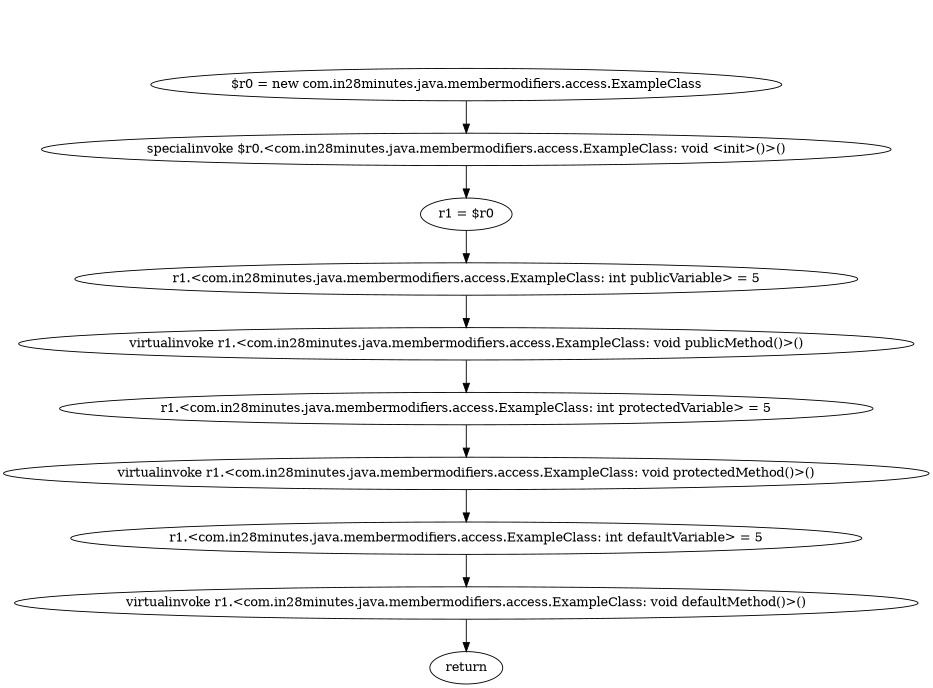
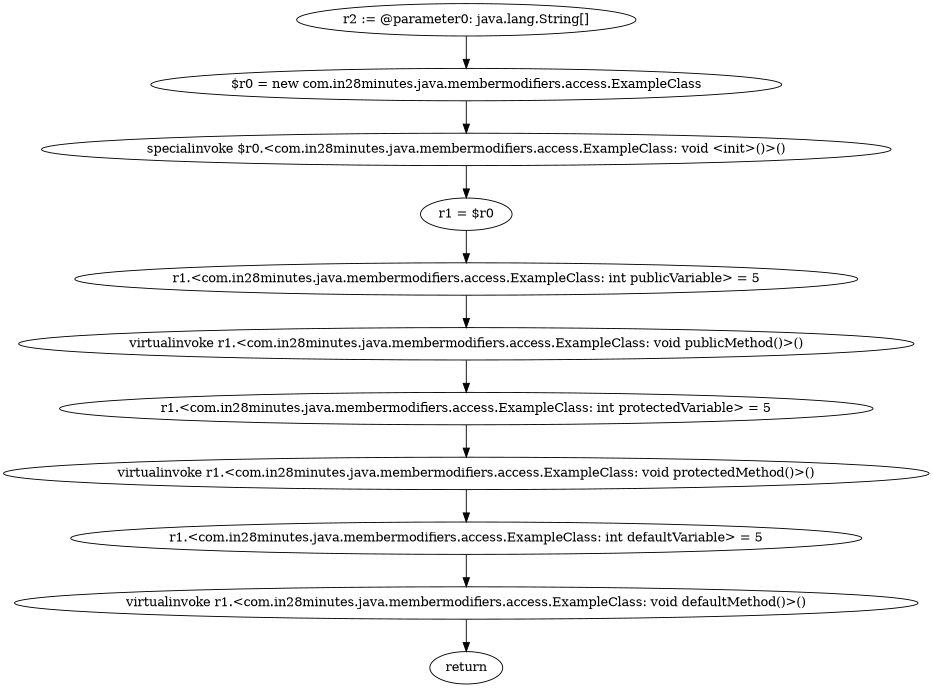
none -> (466, 20)
